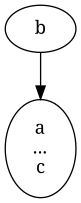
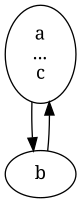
none -> (32, 120)
